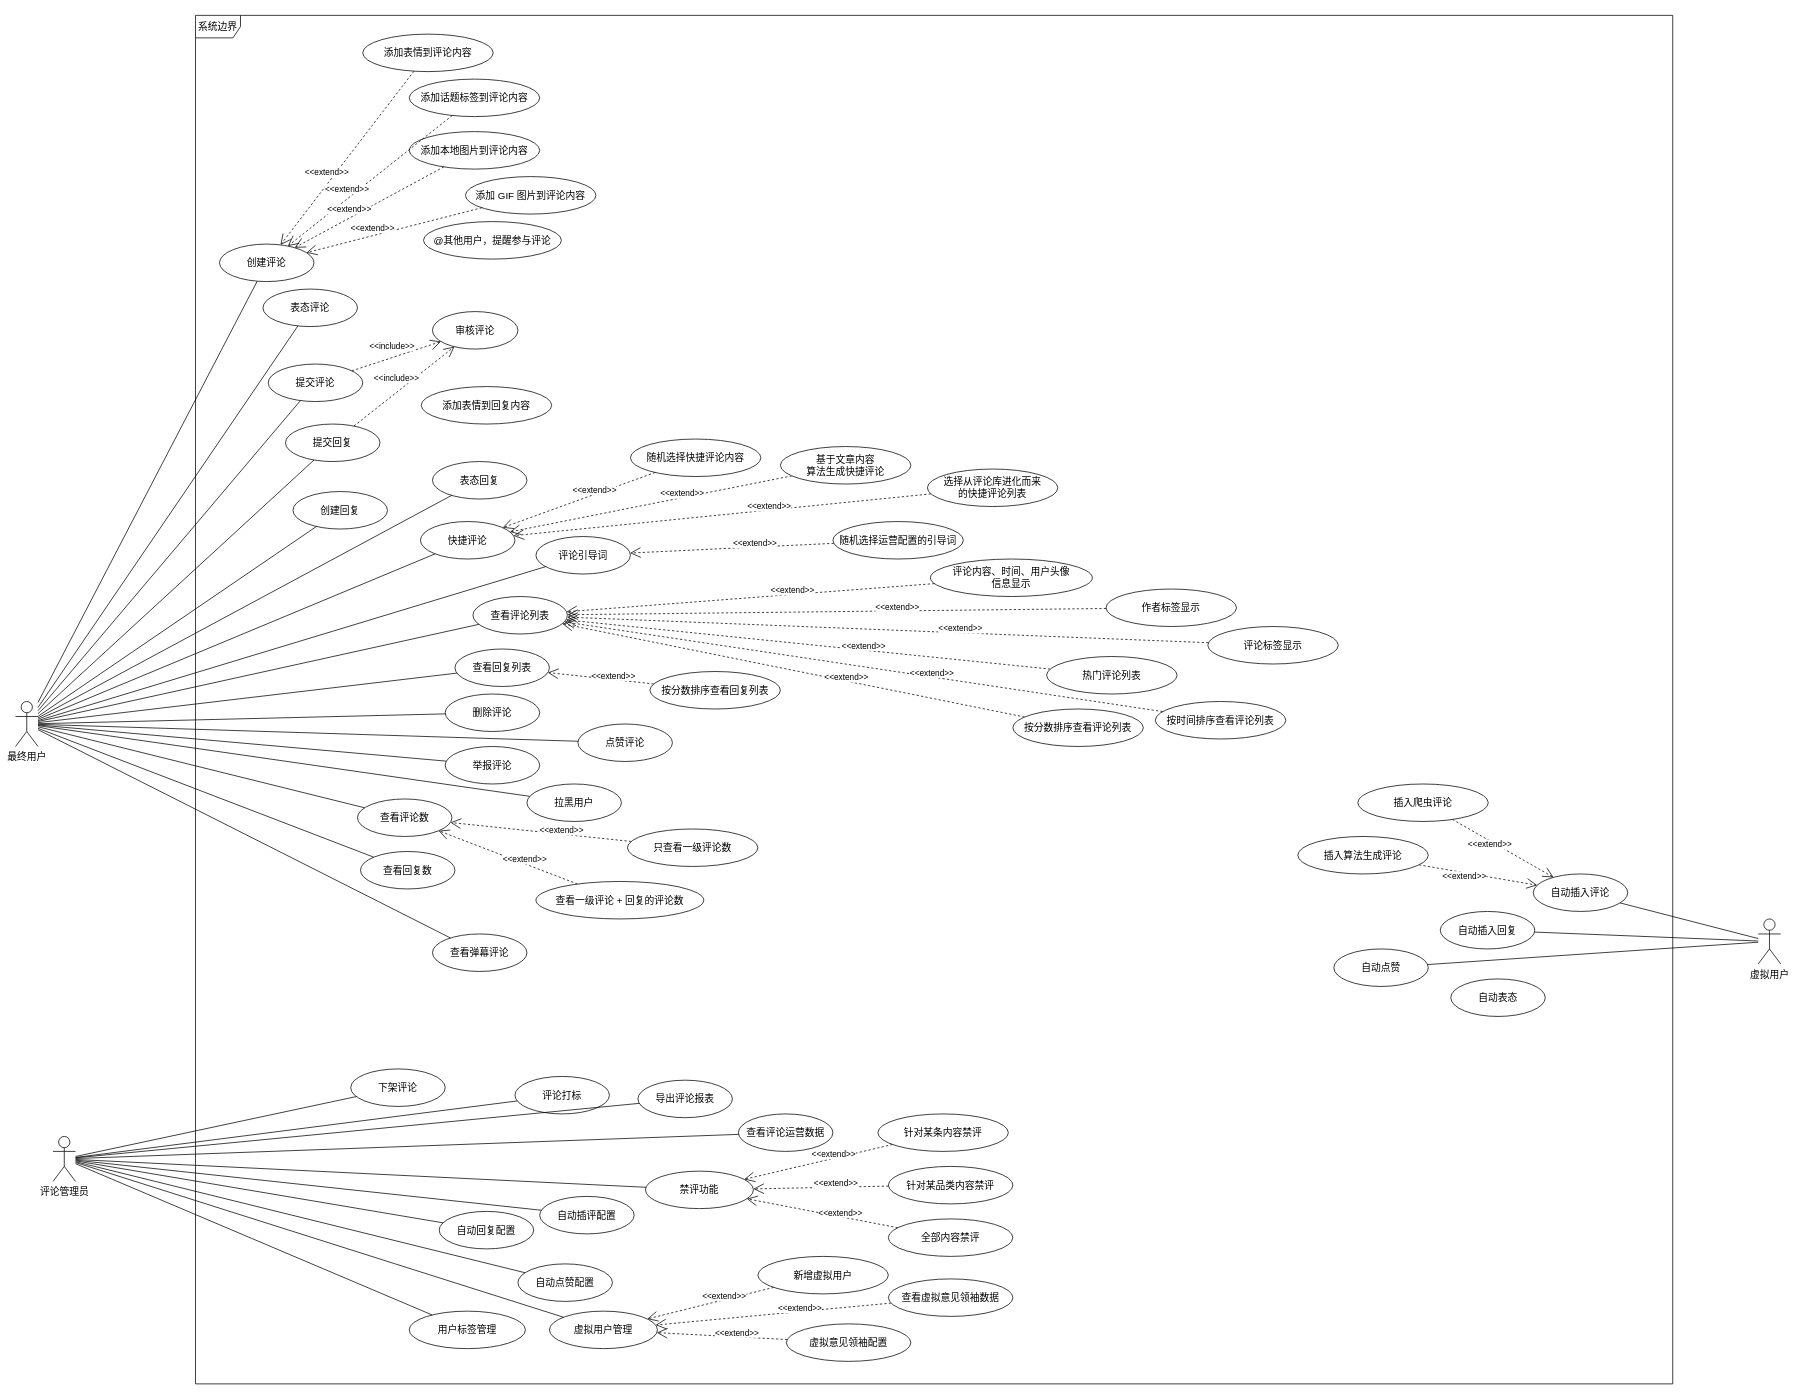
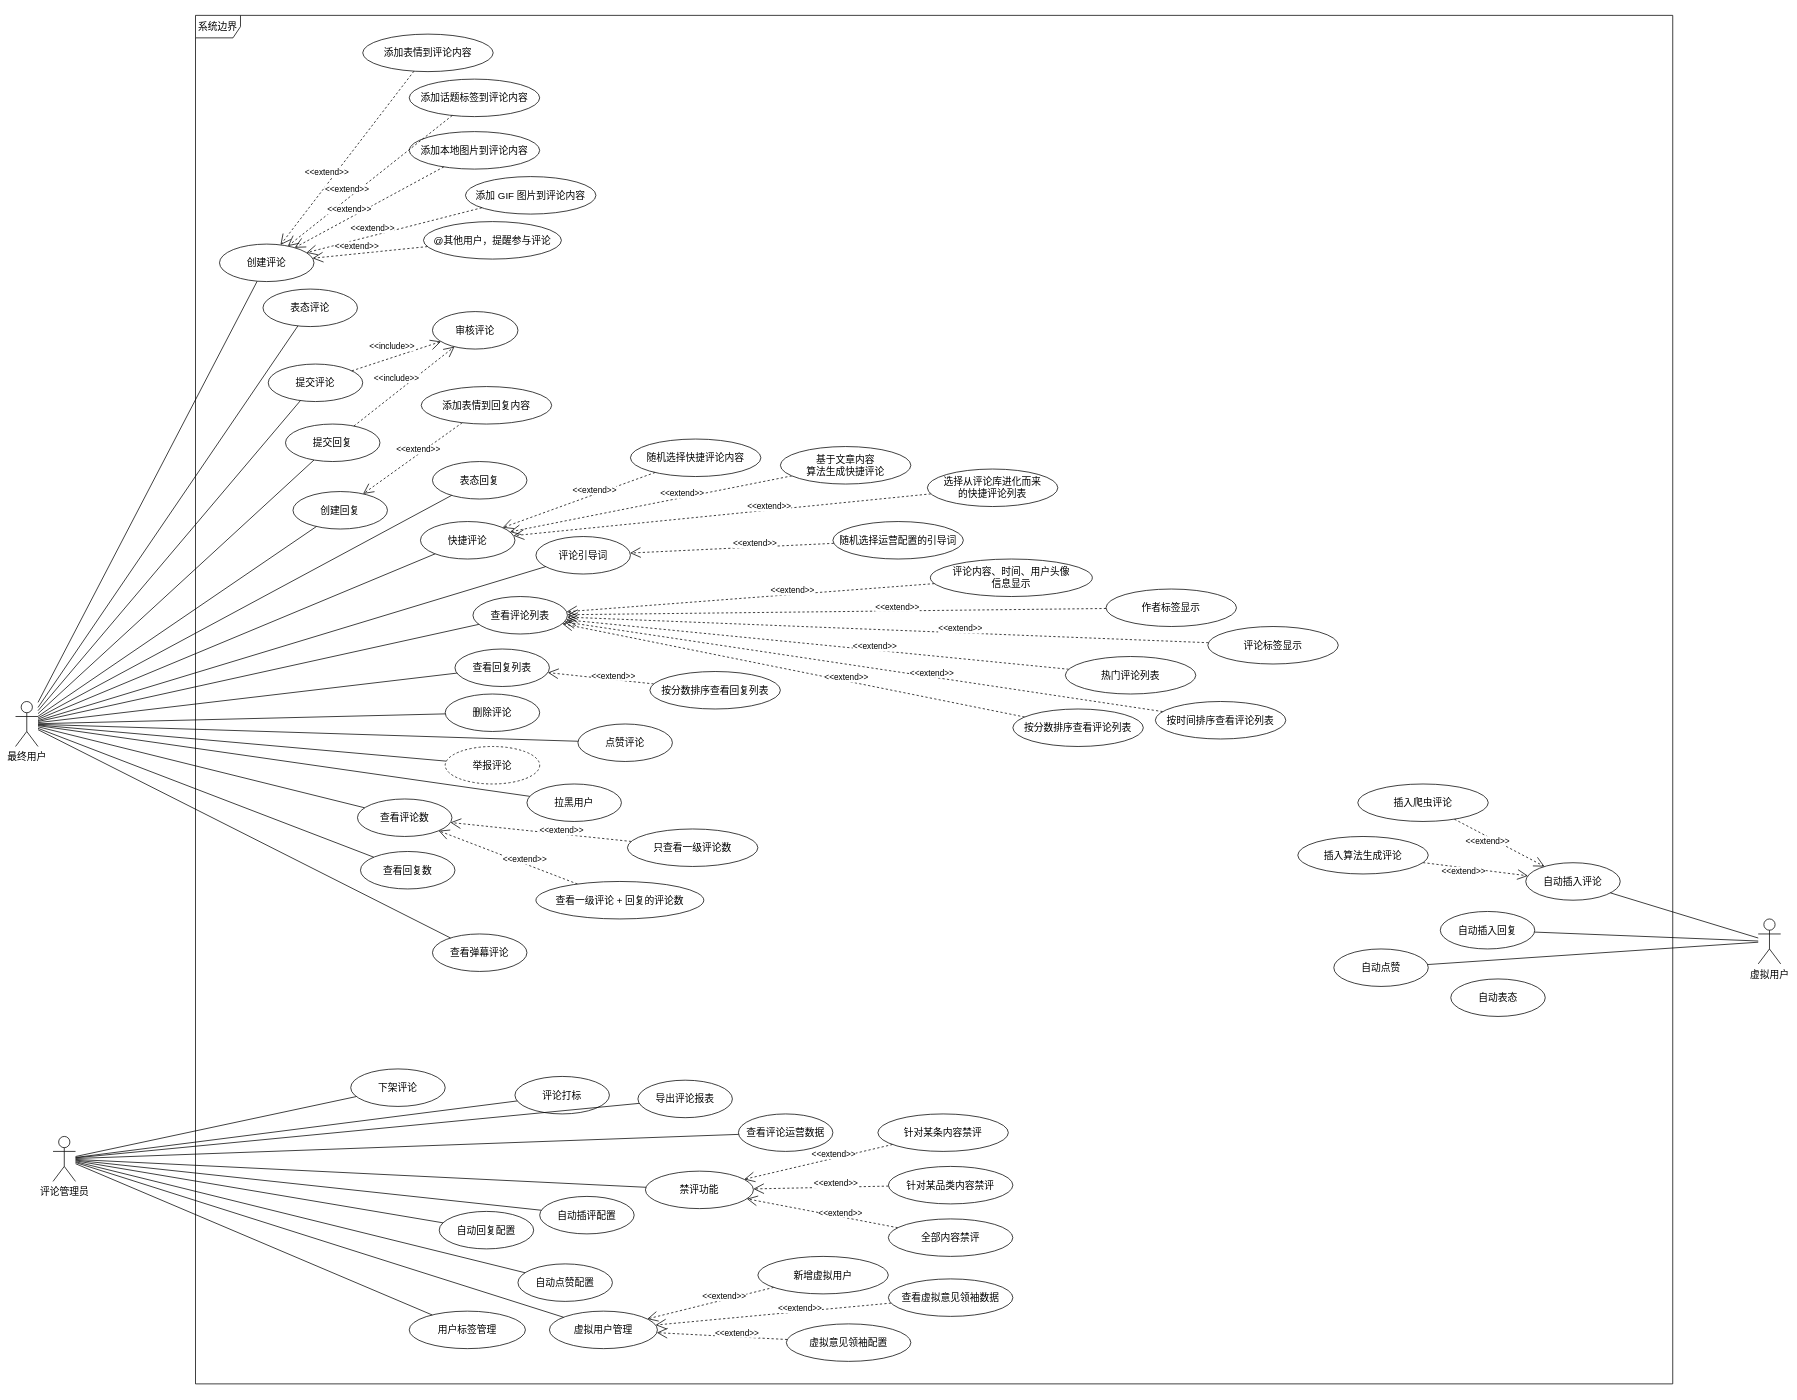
none -> (371, 252)
none -> (413, 458)
(1112, 675) -> (1131, 675)
(492, 765) -> (492, 765)
(1581, 893) -> (1573, 882)
